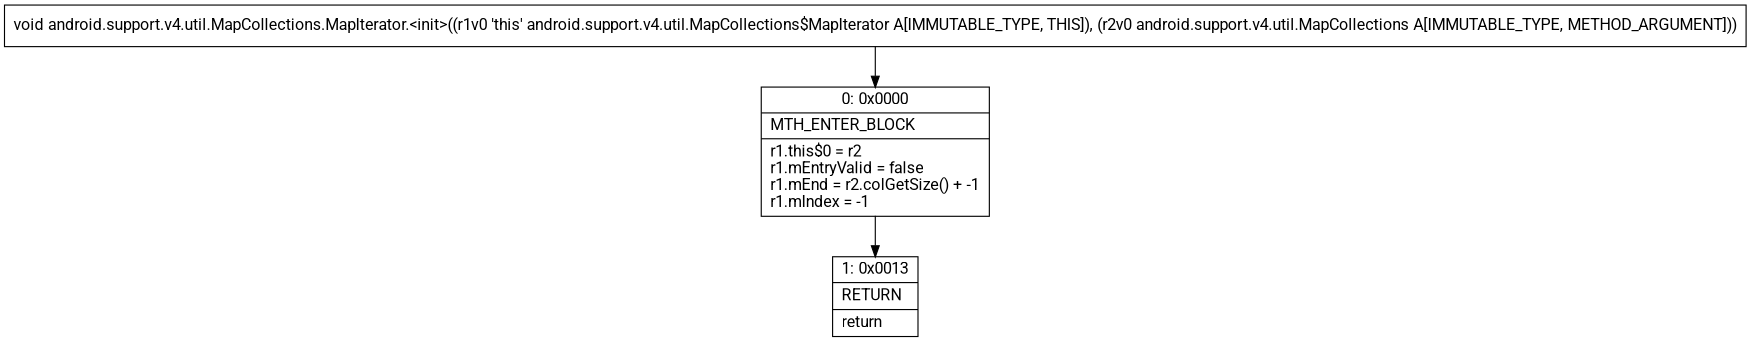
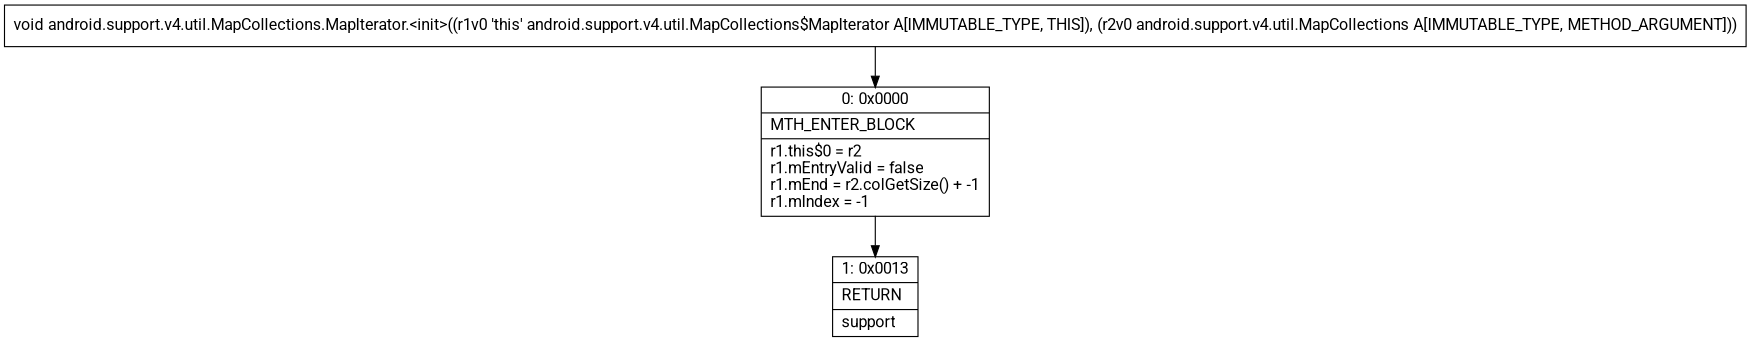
(862, 322) -> (869, 322)
